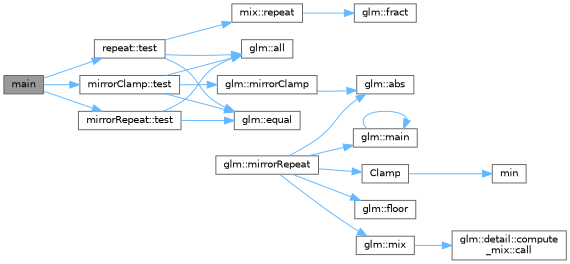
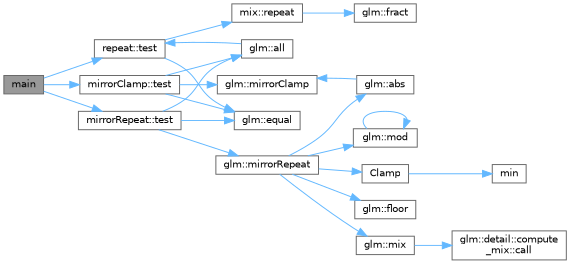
(198, 55) -> (208, 42)
(332, 91) -> (342, 78)
(385, 138) -> (385, 138)
none -> (194, 141)
